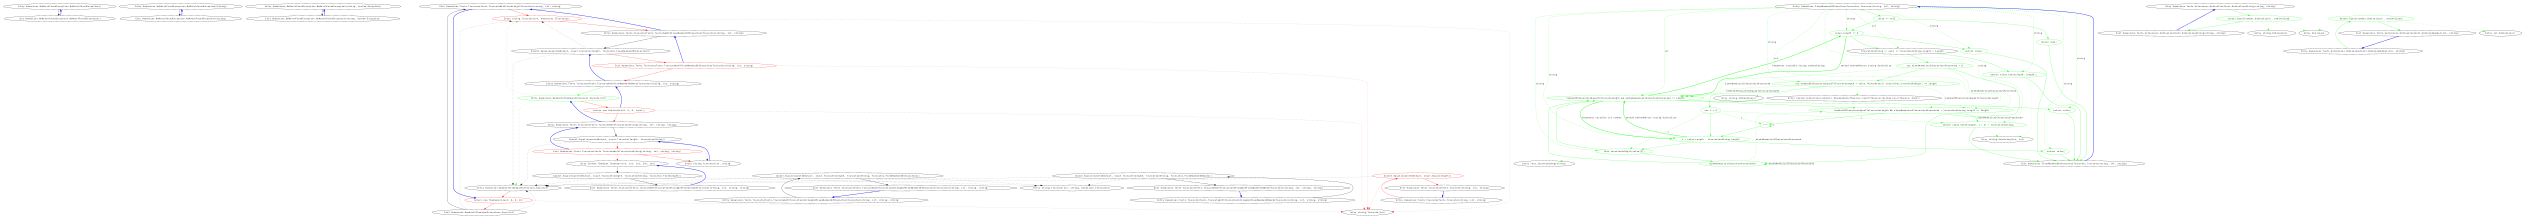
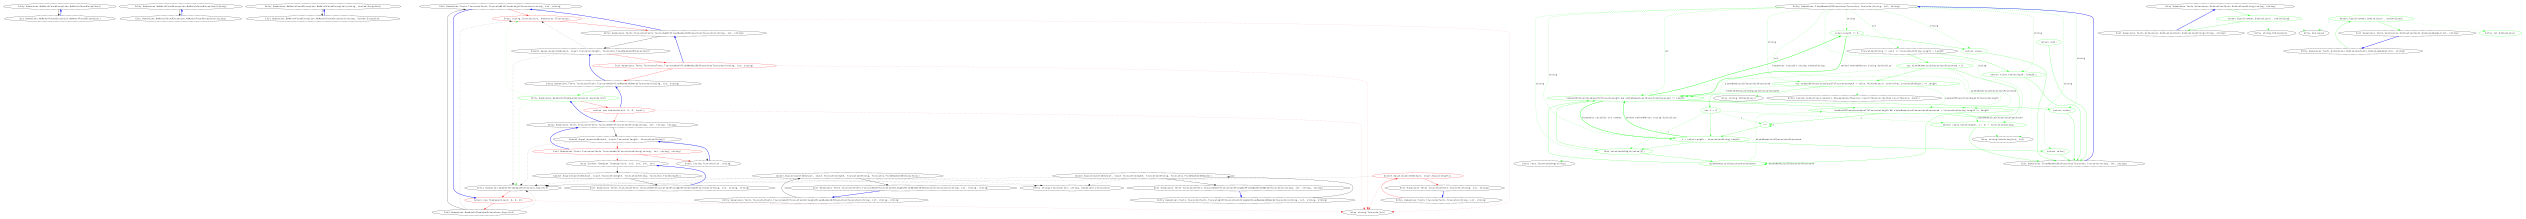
(1886, 19) -> none
(2500, 33) -> (2500, 33)
(1863, 44) -> none
